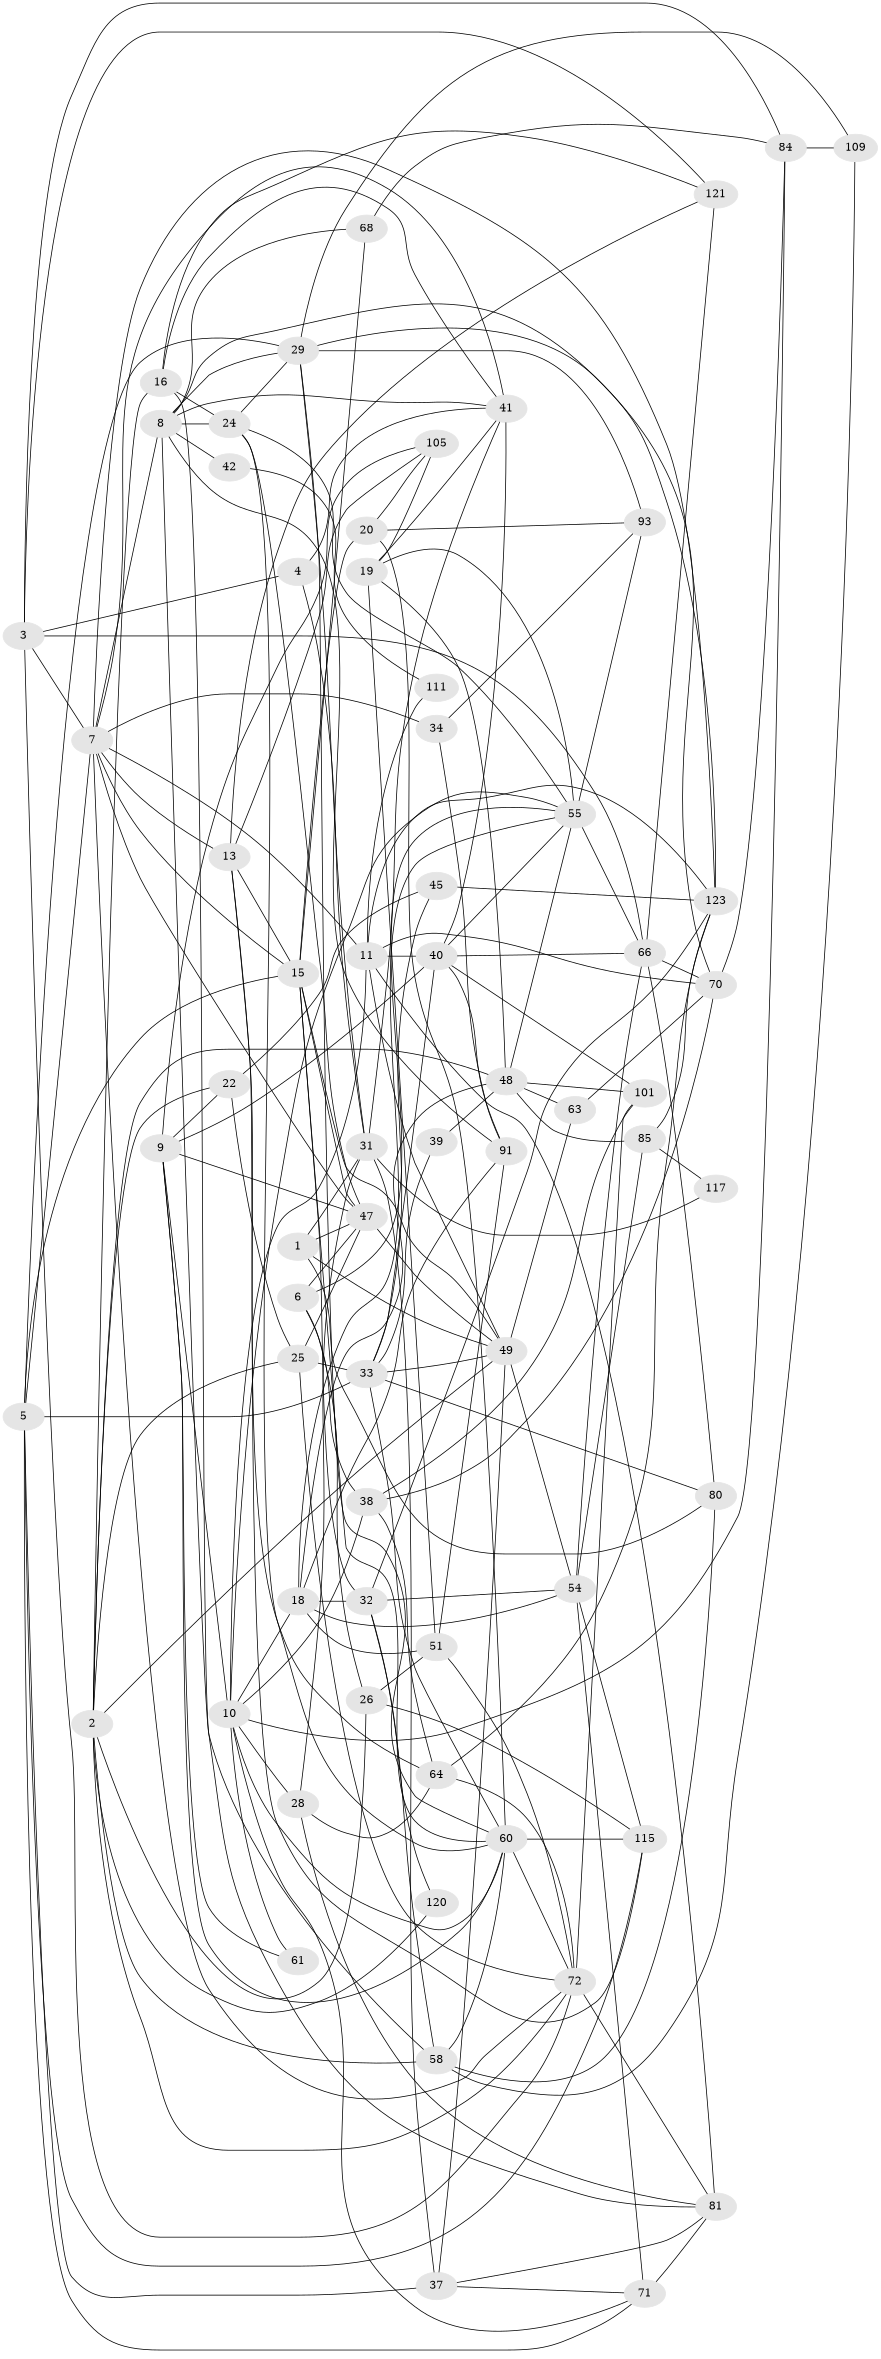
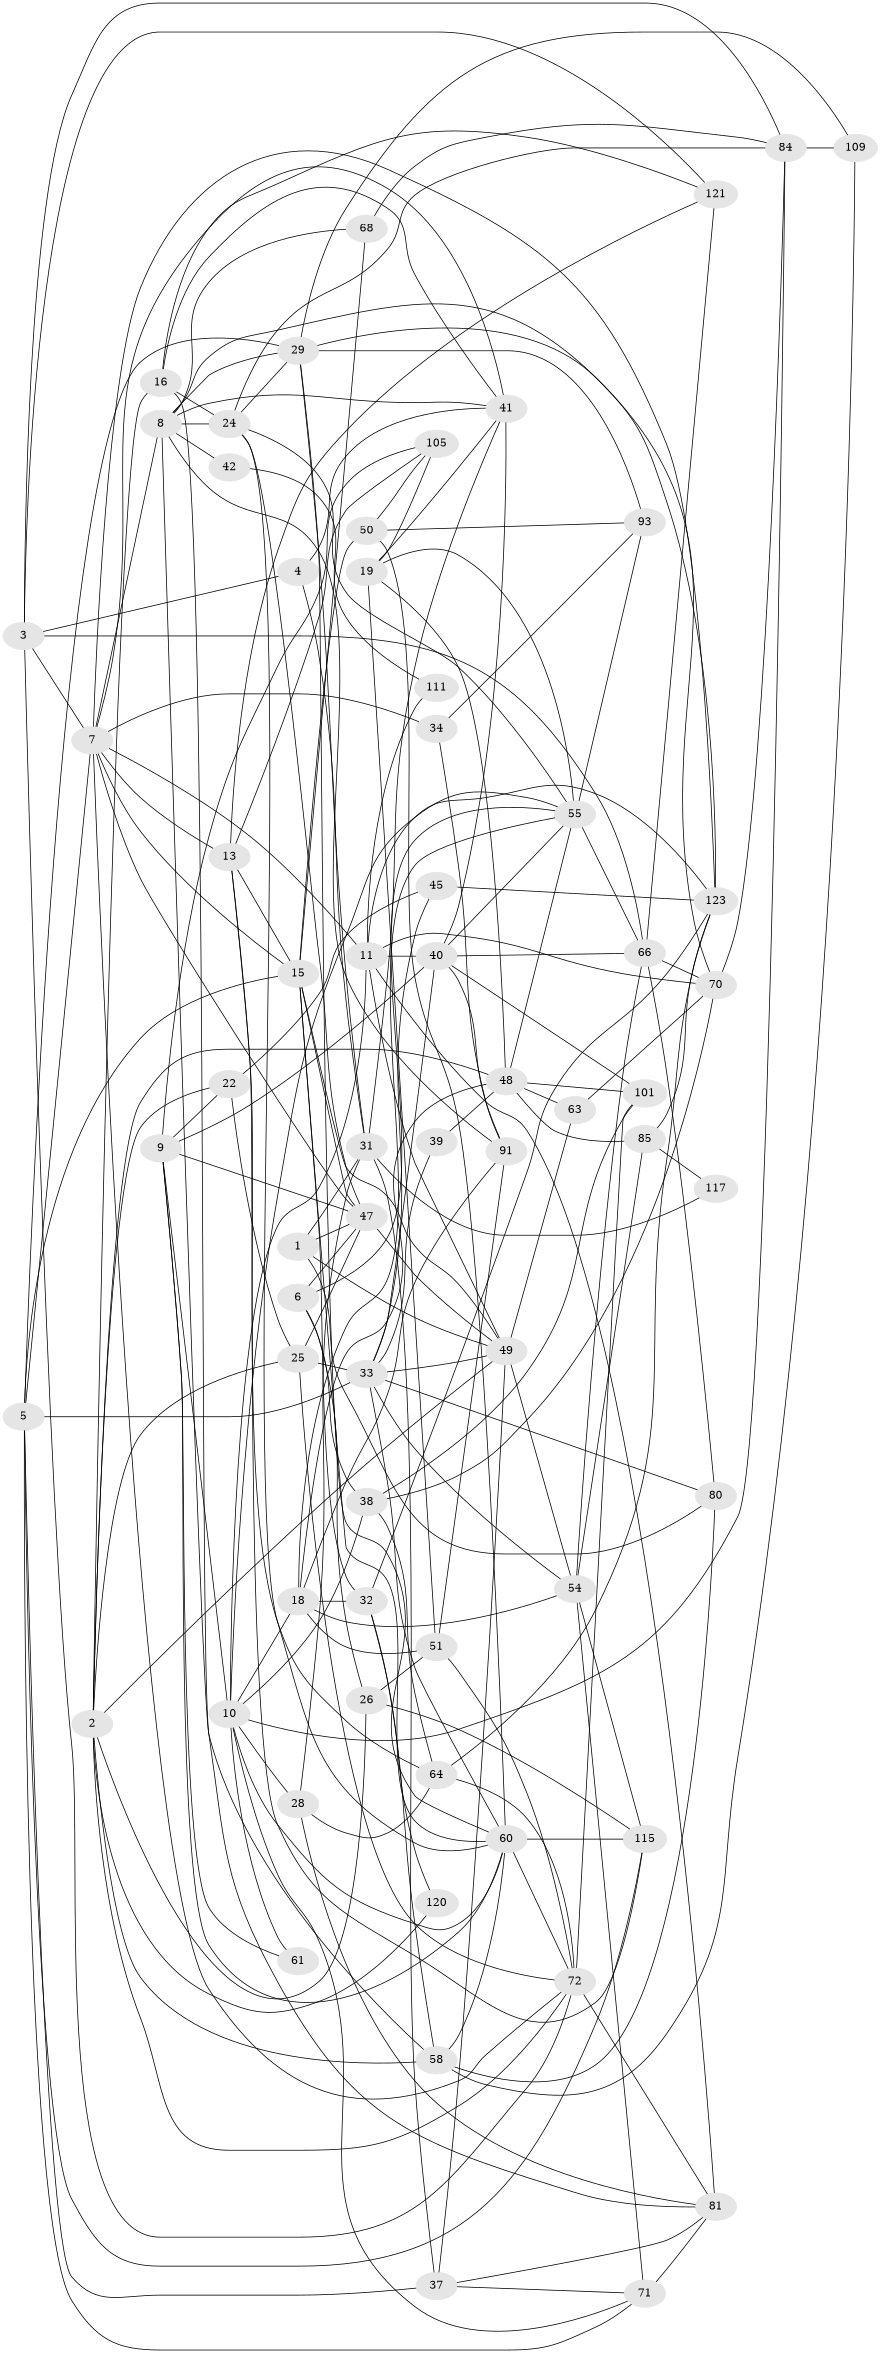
none -> (445, 179)
(367, 531) -> (367, 531)
(471, 1595) -> (452, 1488)
